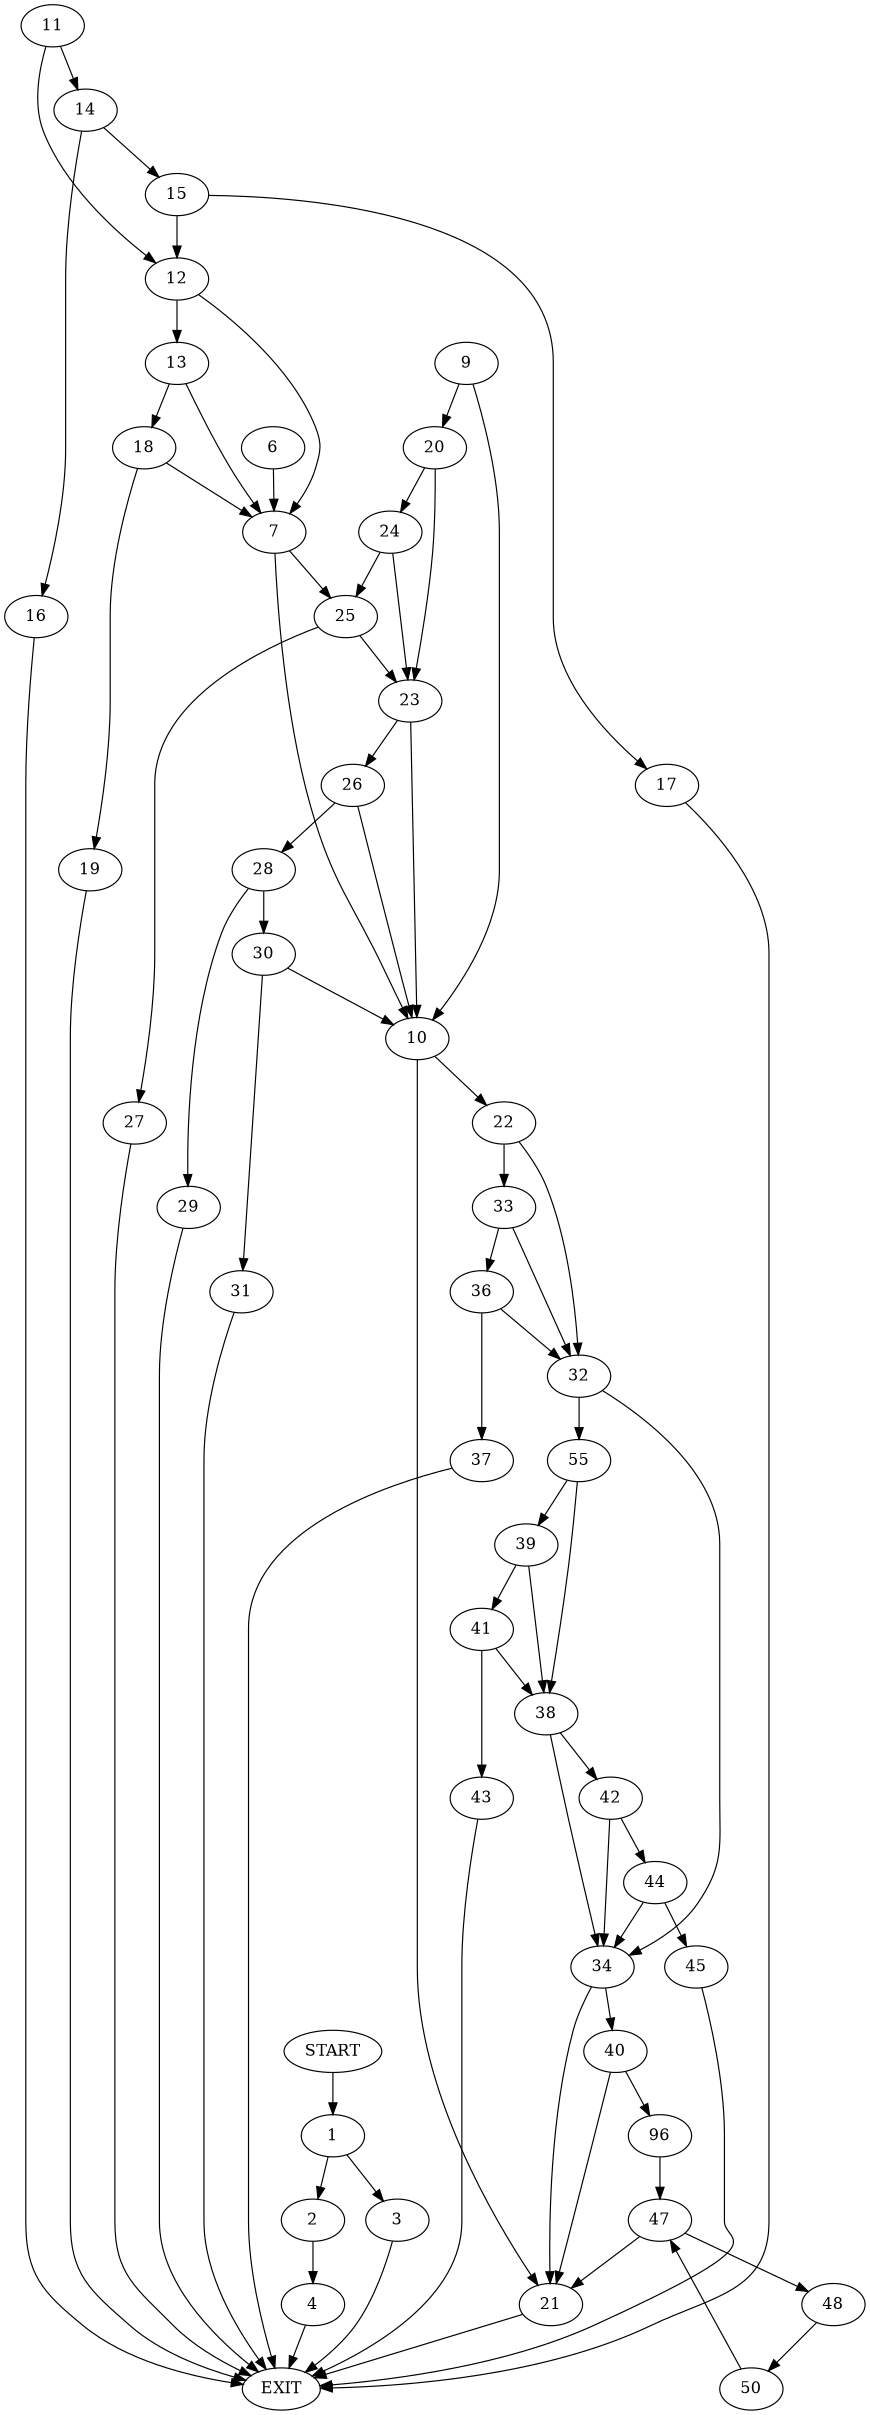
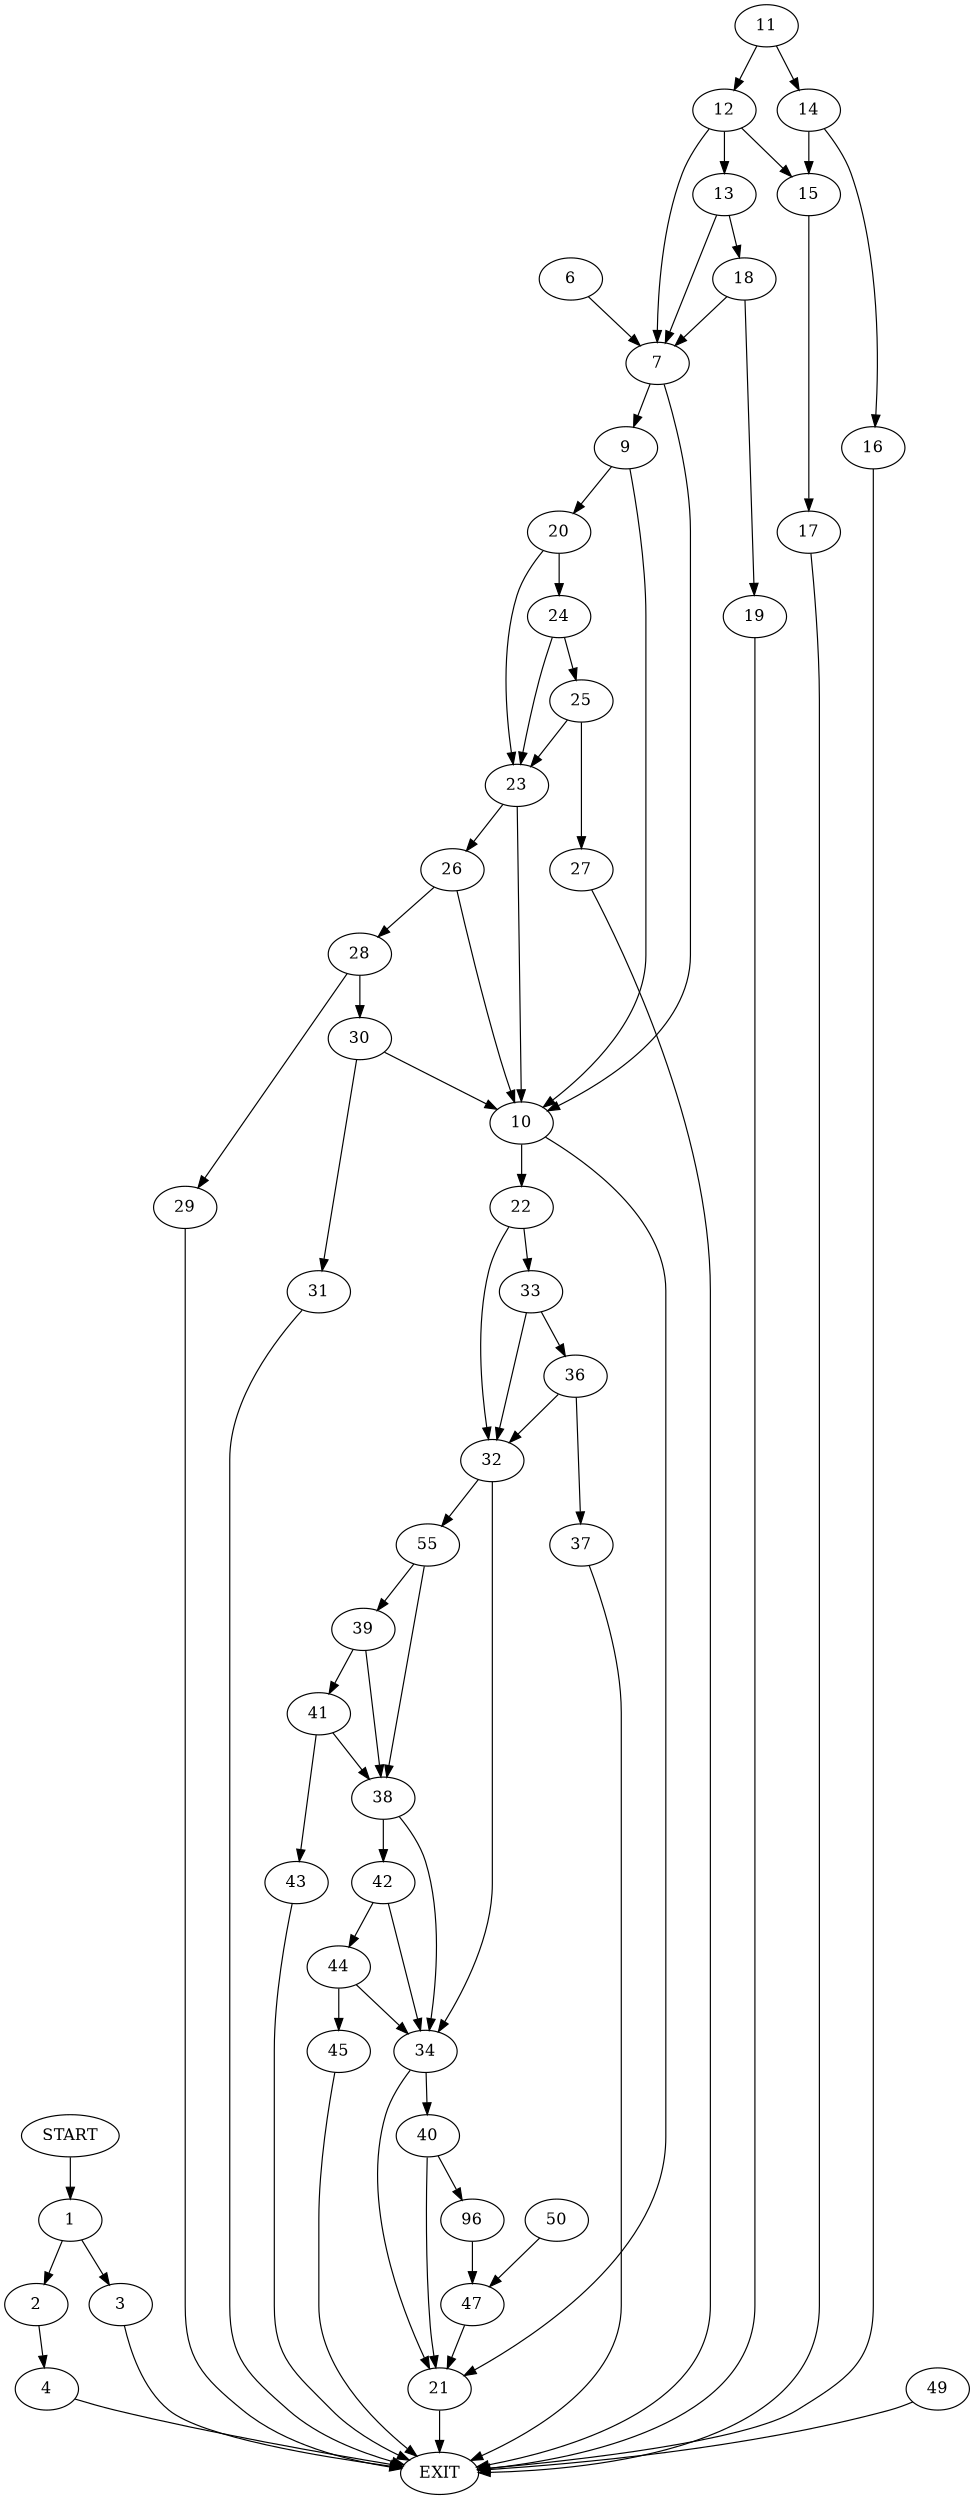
(177, 231) -> (762, 148)
(306, 570) -> (644, 400)
(833, 2305) -> none
none -> (938, 2389)
